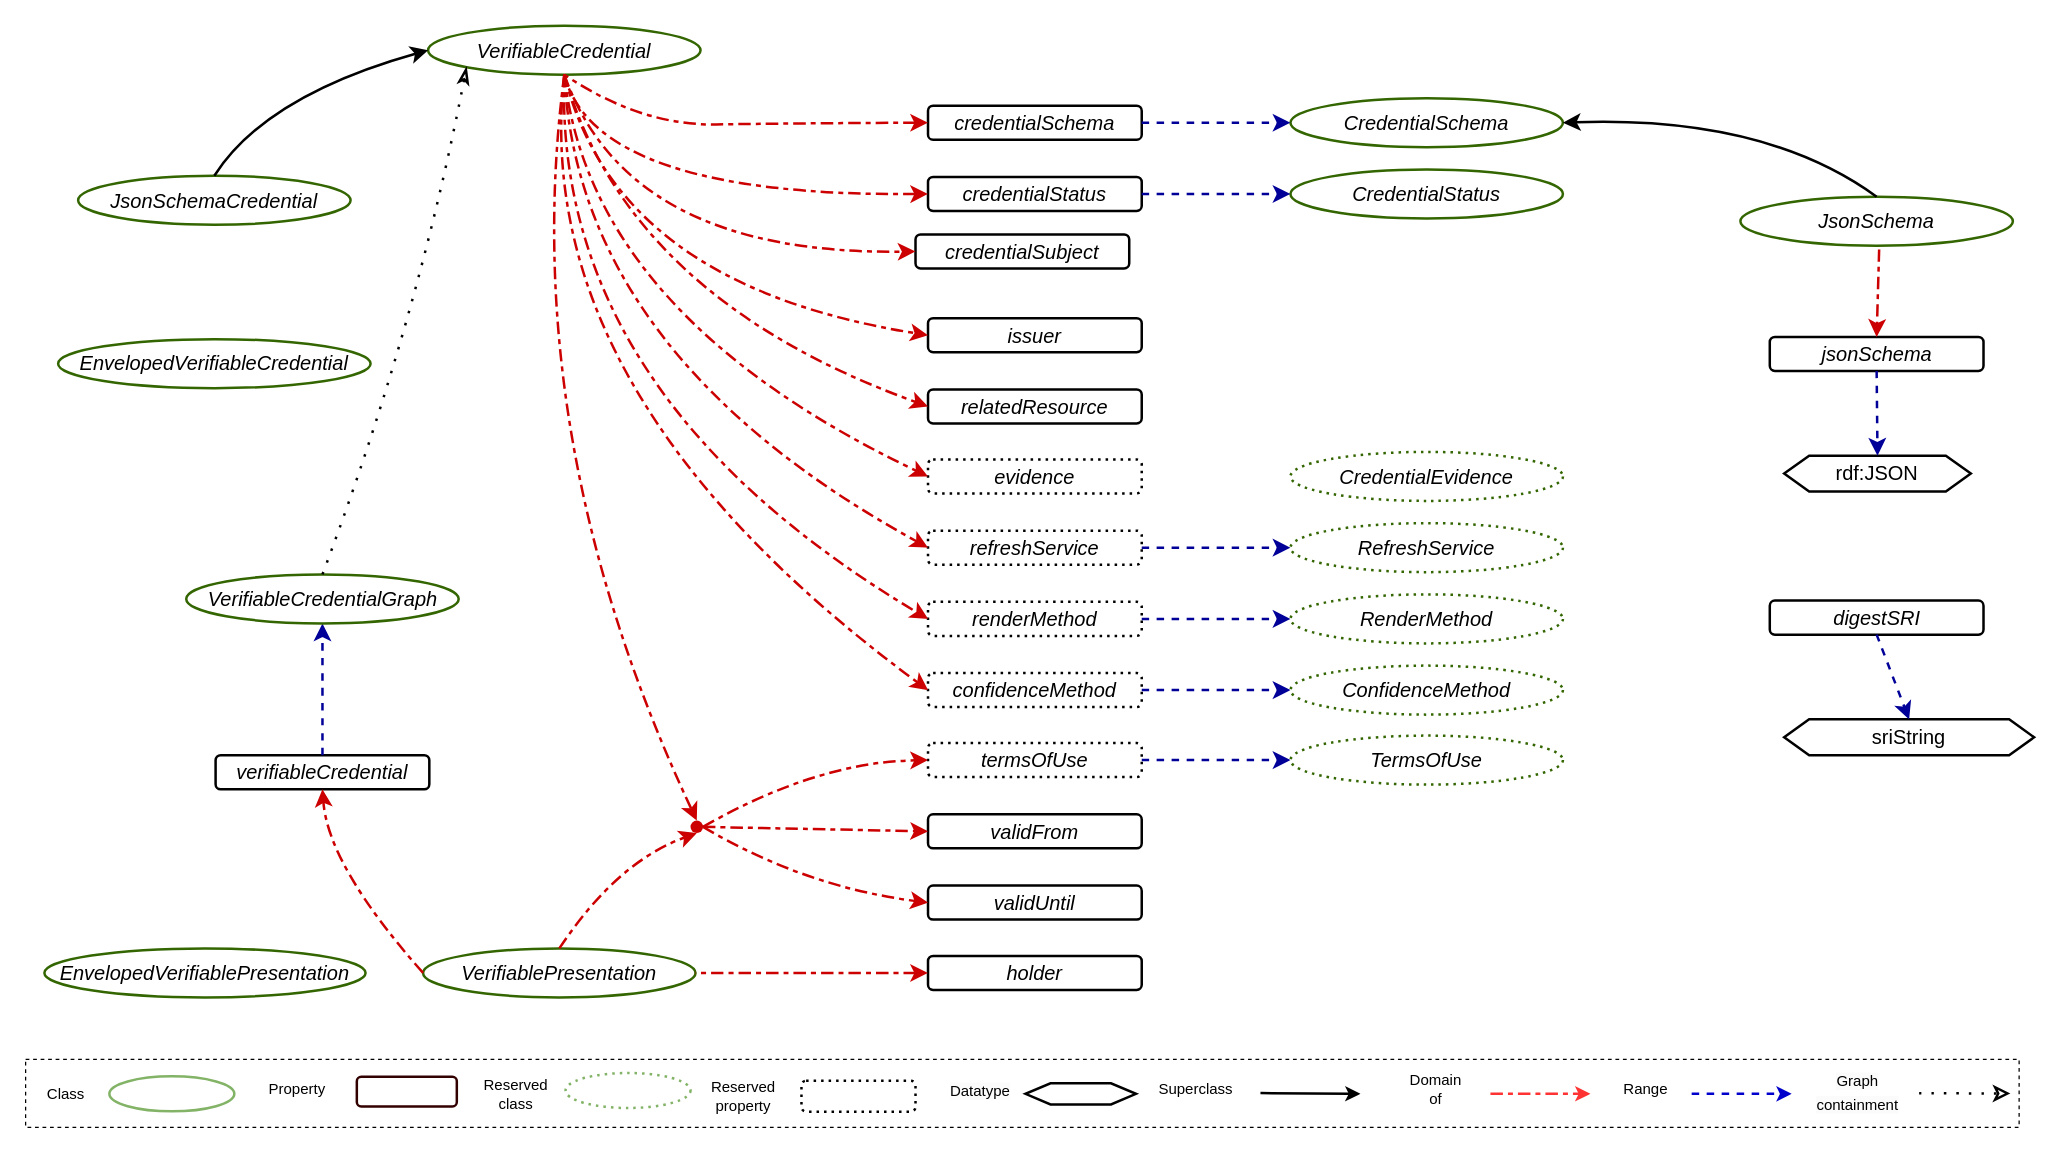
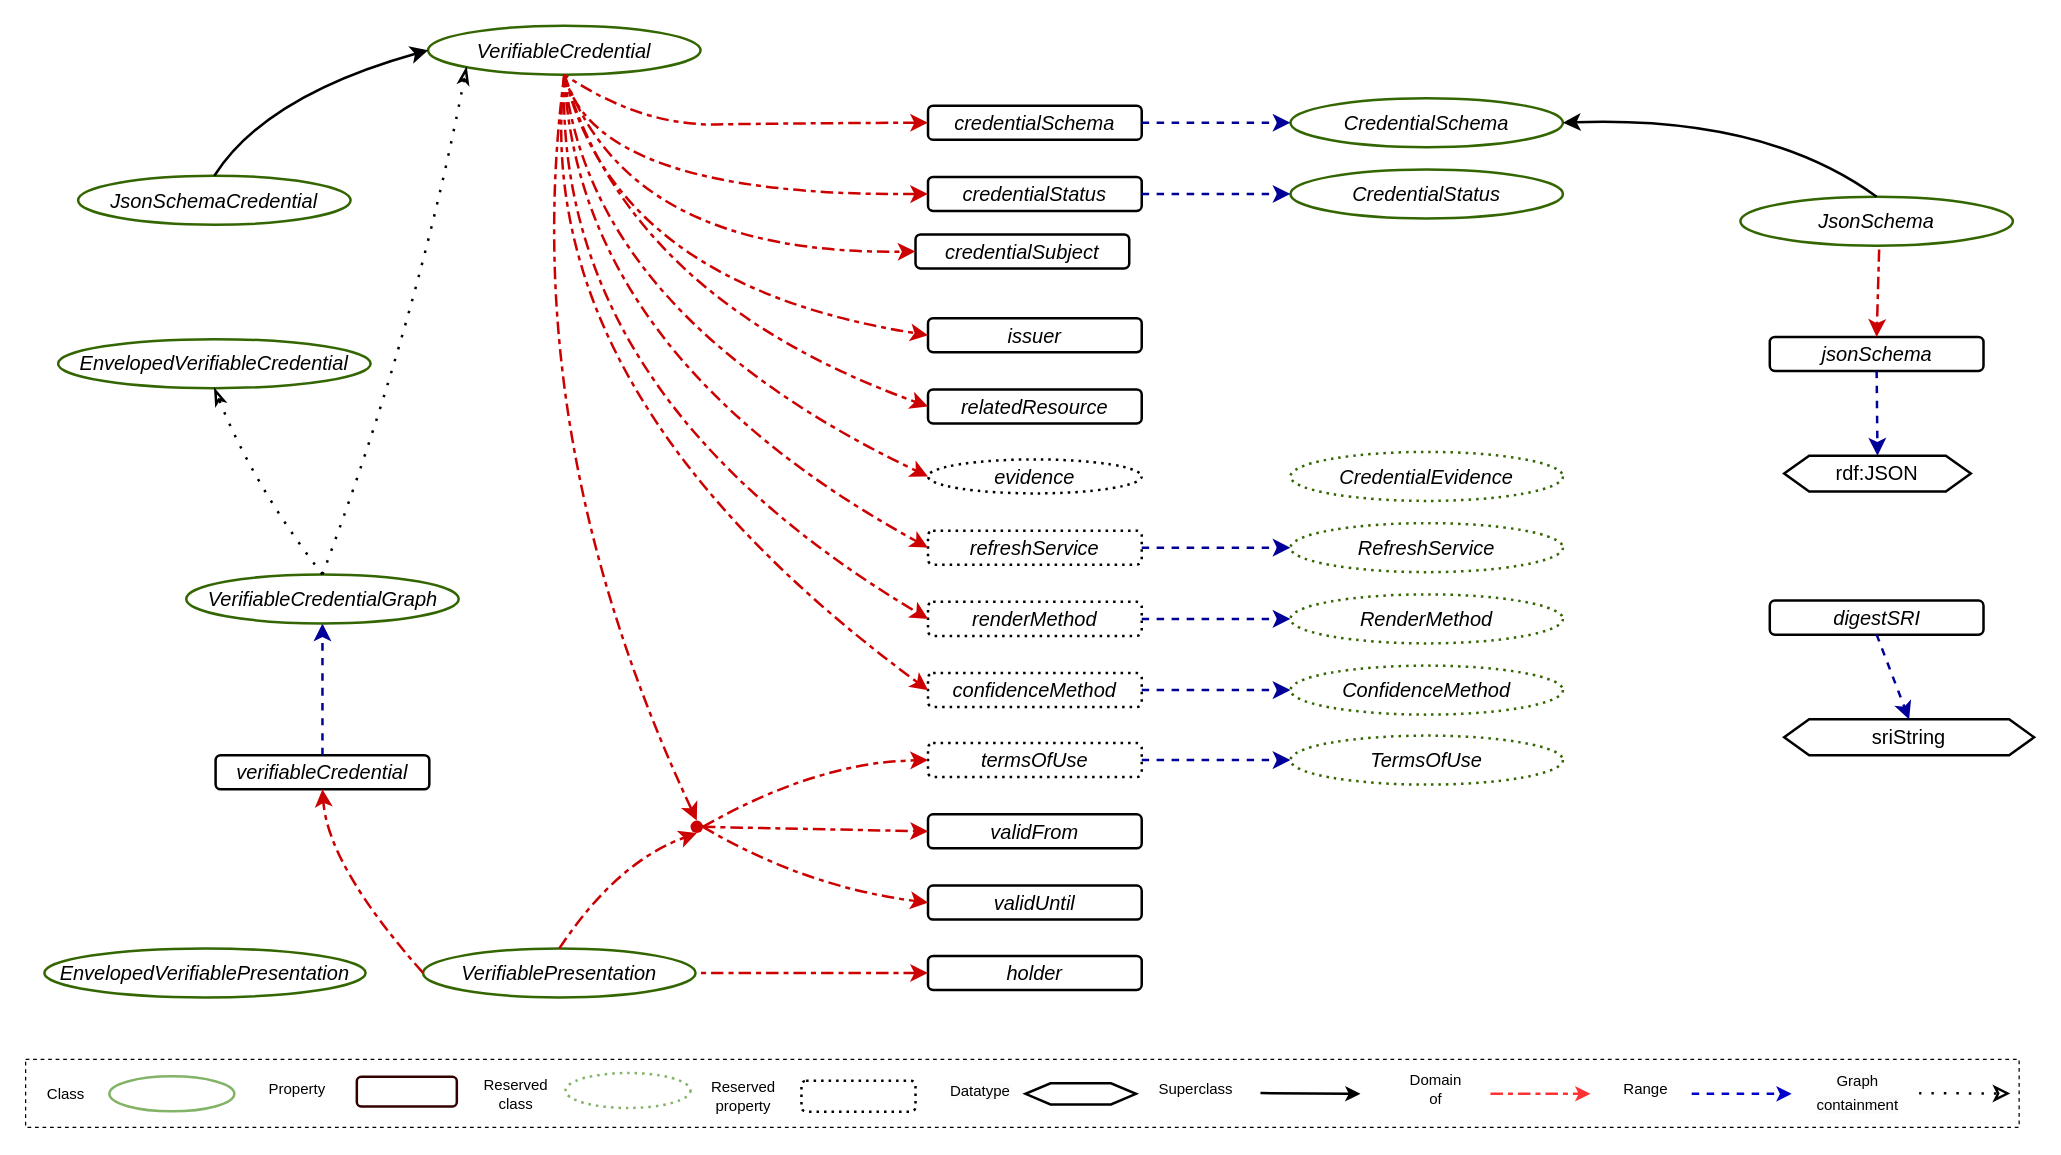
(1035, 476) -> (1035, 476)
none -> (264, 489)
